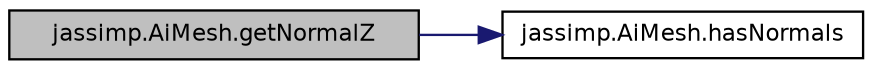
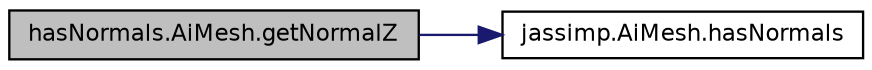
(214, 35) -> (214, 35)
